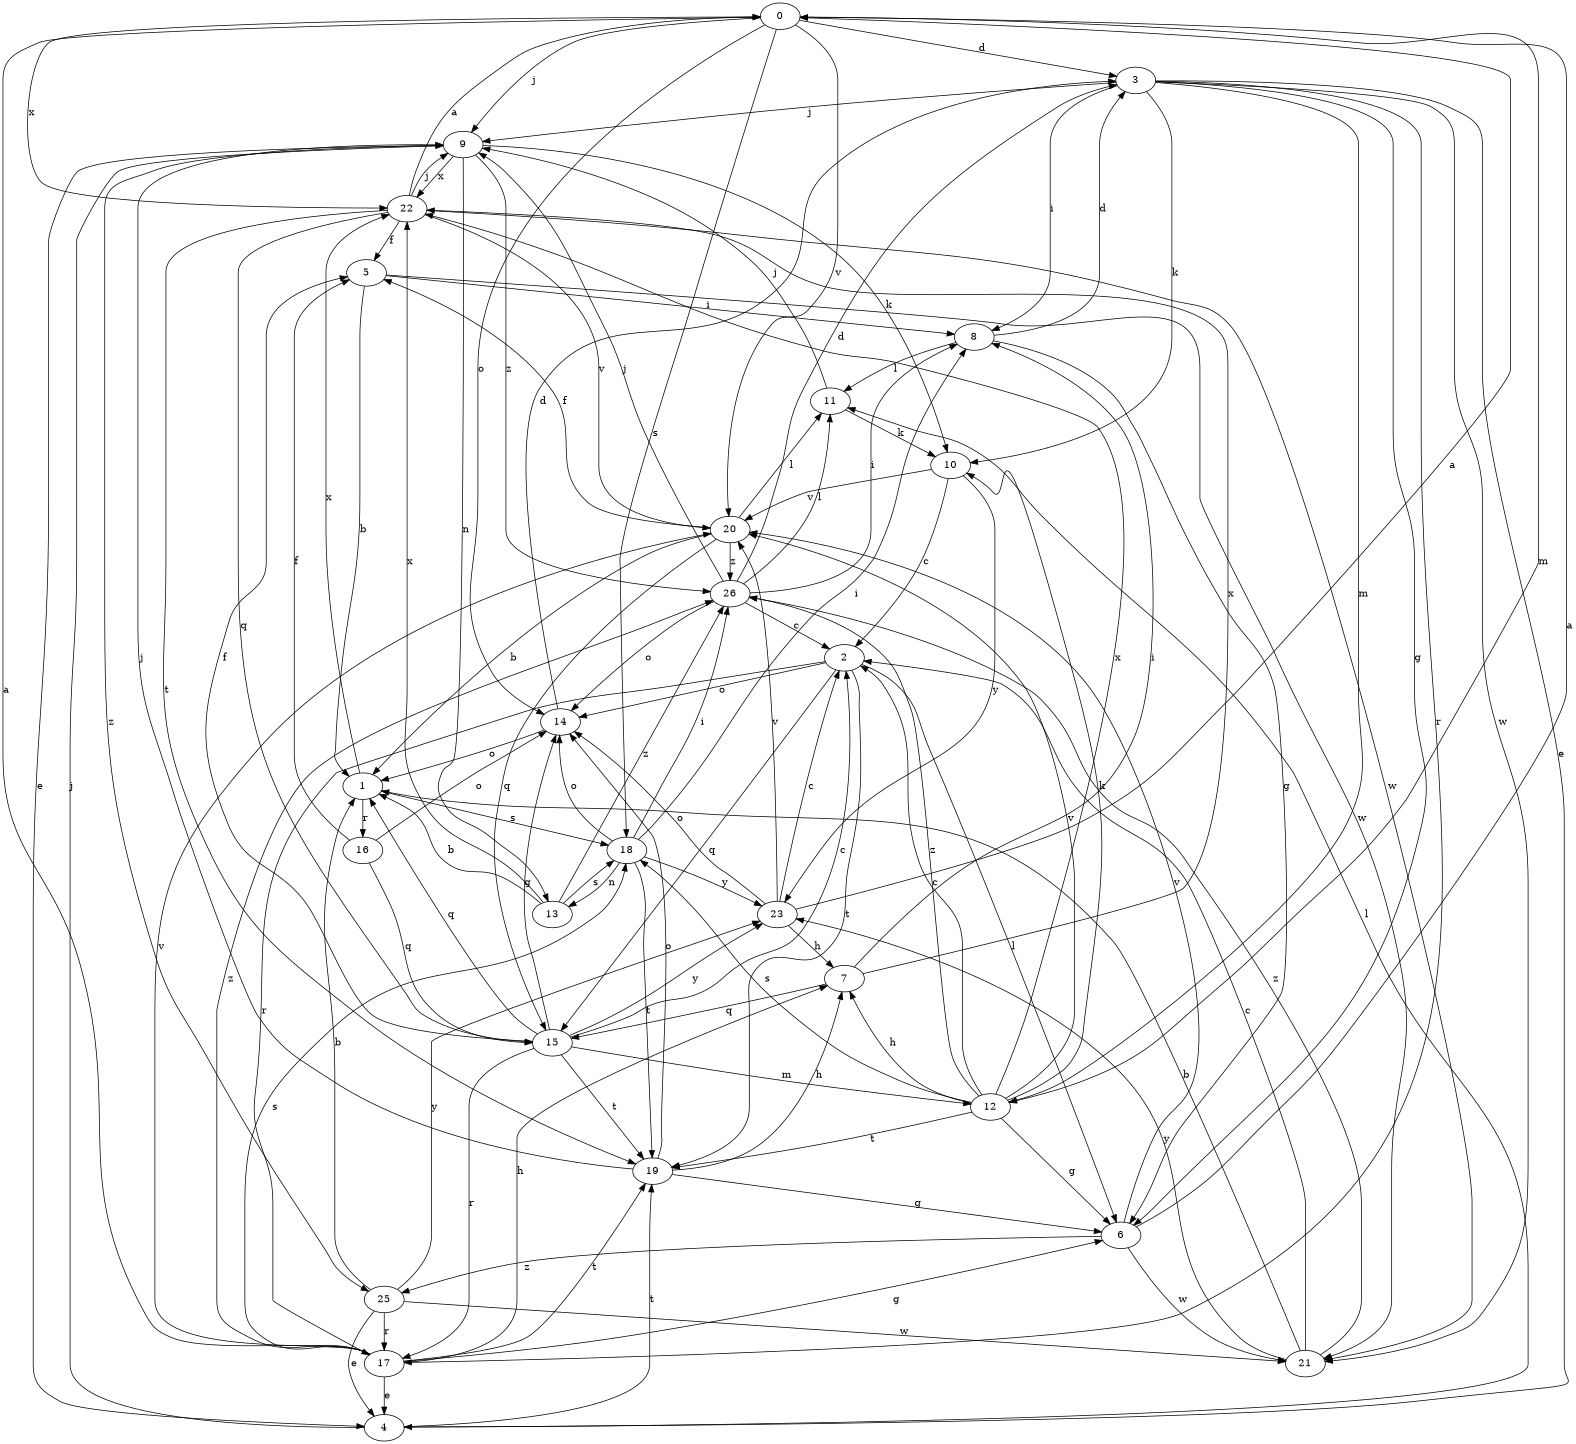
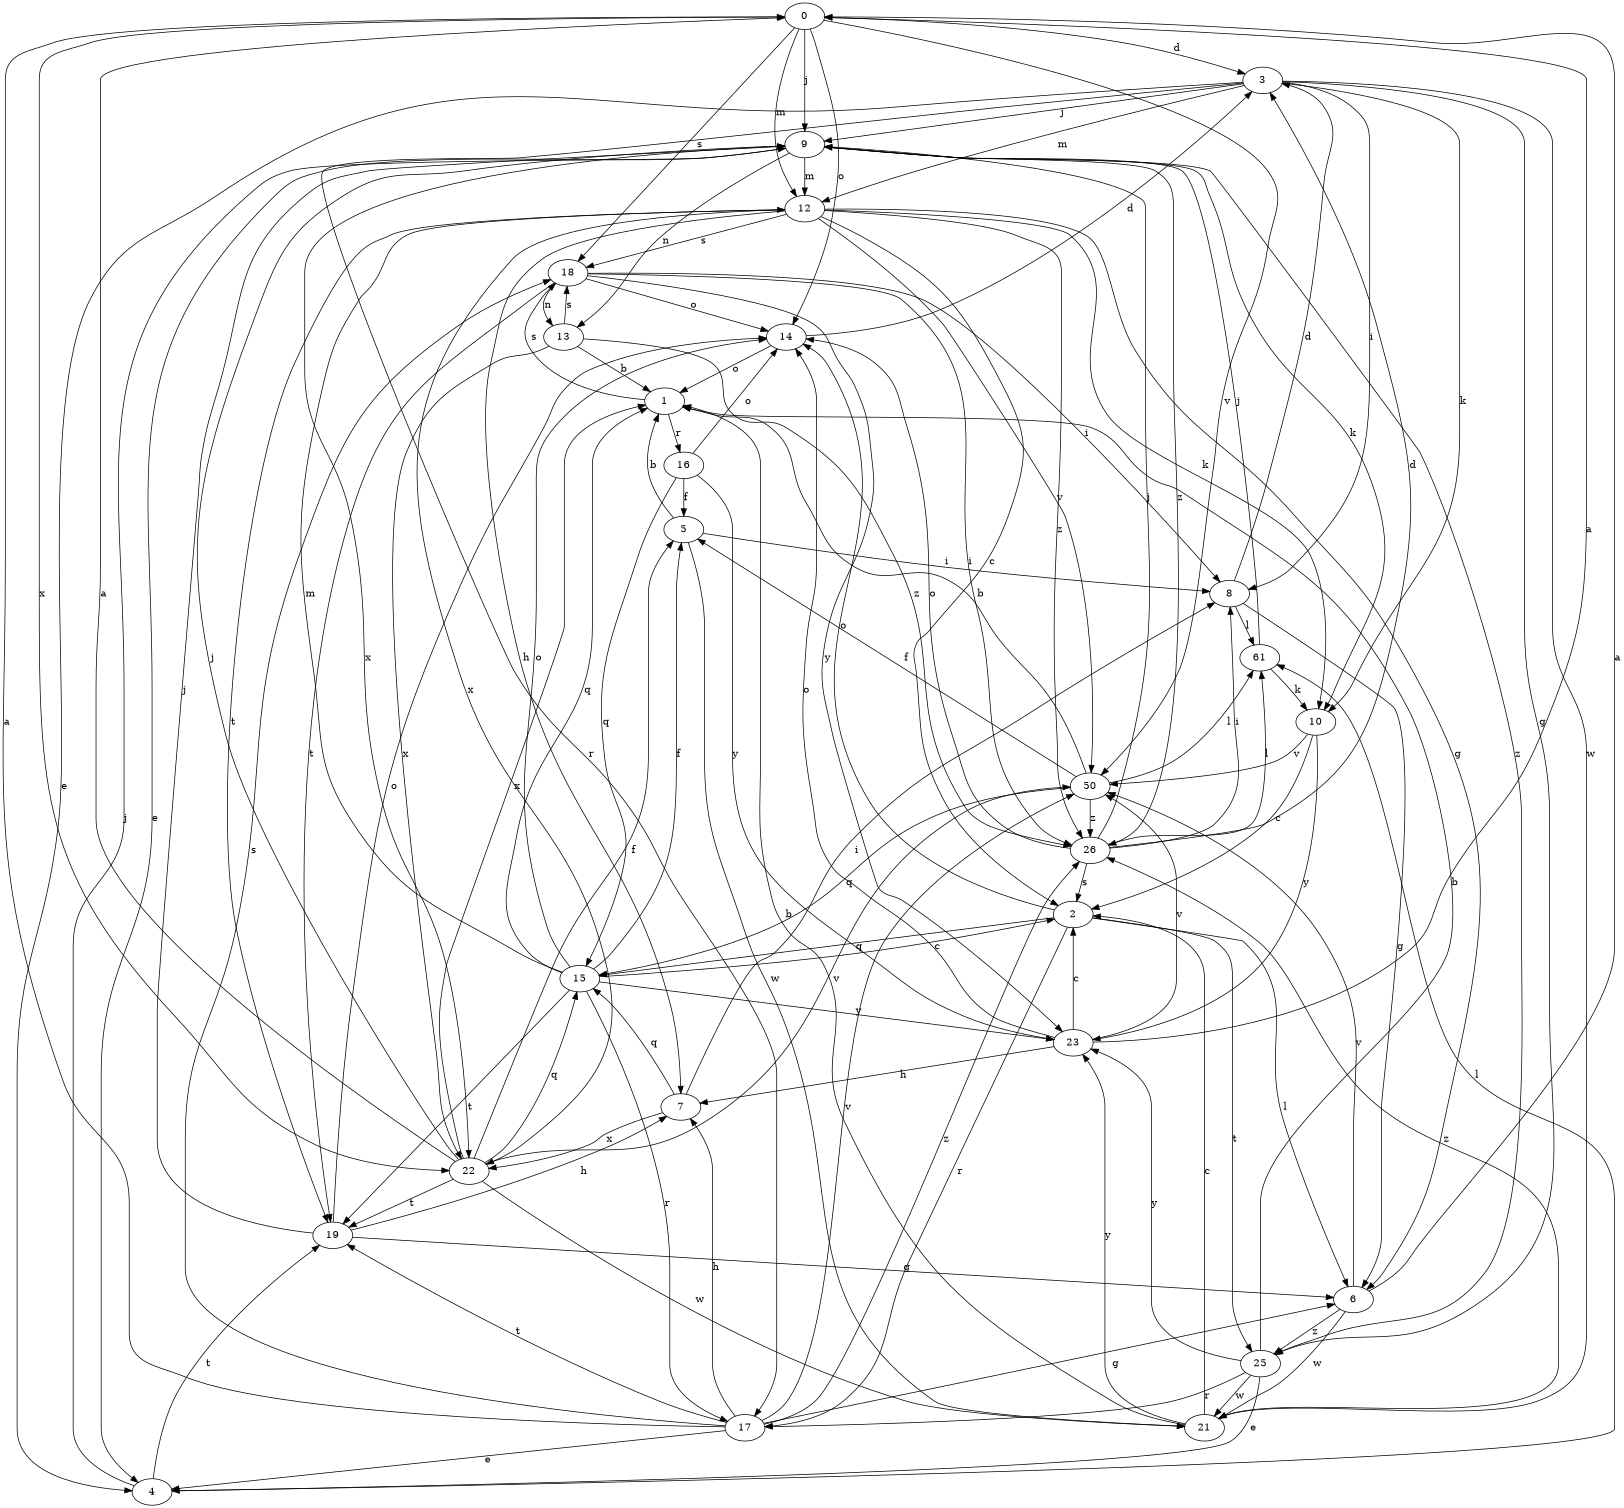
none -> (805, 173)
(830, 401) -> (1260, 658)
(326, 482) -> (517, 765)
(730, 530) -> (1090, 786)
(1415, 604) -> (1534, 709)
(796, 626) -> (1085, 882)
none -> (746, 835)
(528, 882) -> (539, 658)
(815, 958) -> (1233, 1079)
